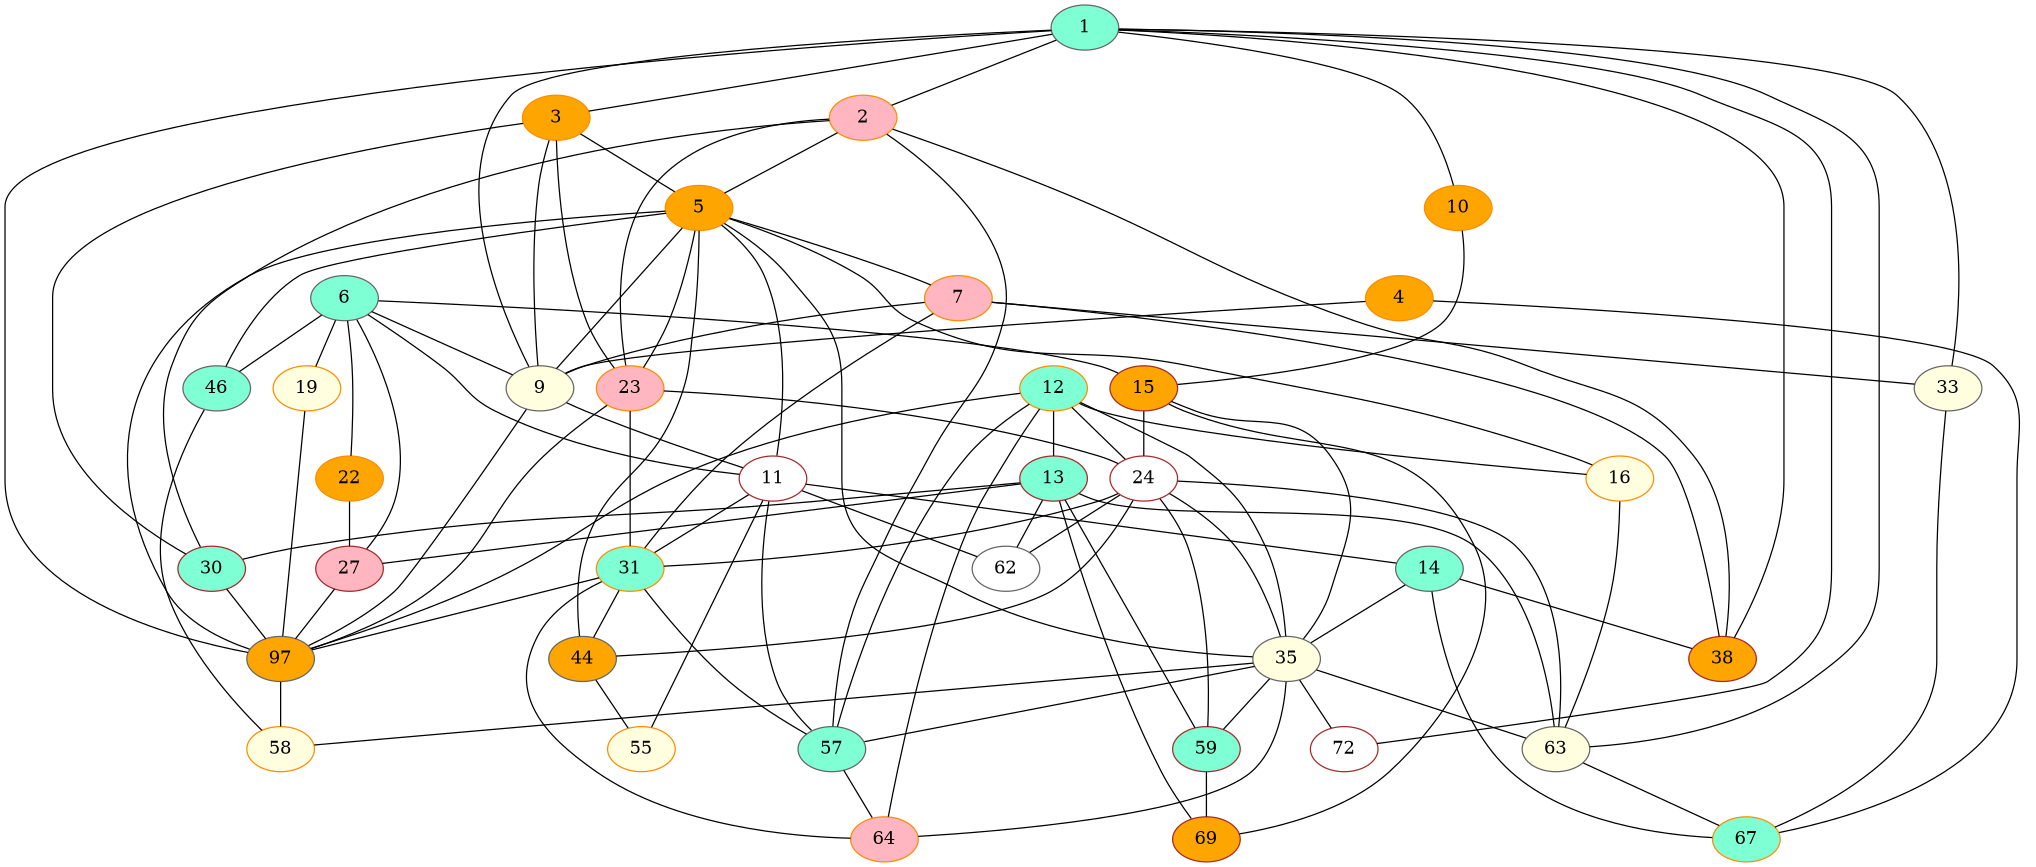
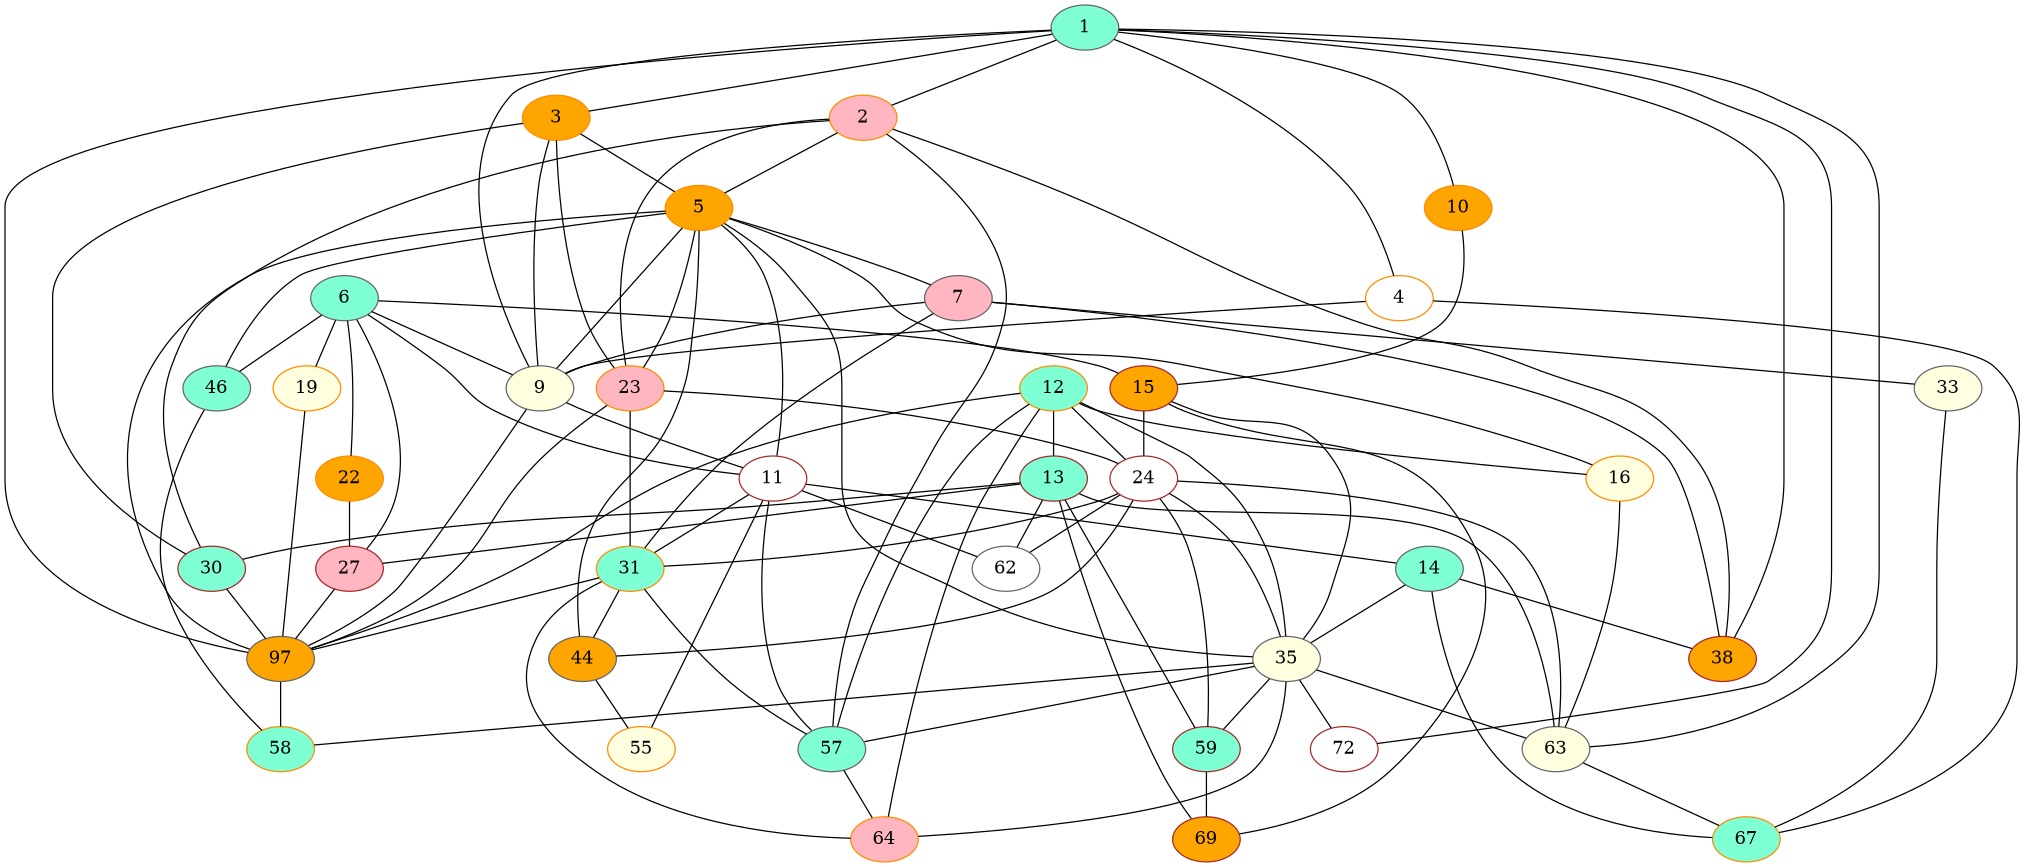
(1654, 51) -> (1282, 128)
(958, 298) -> (958, 298)
(1399, 298) -> (1399, 298)
(281, 749) -> (281, 749)
